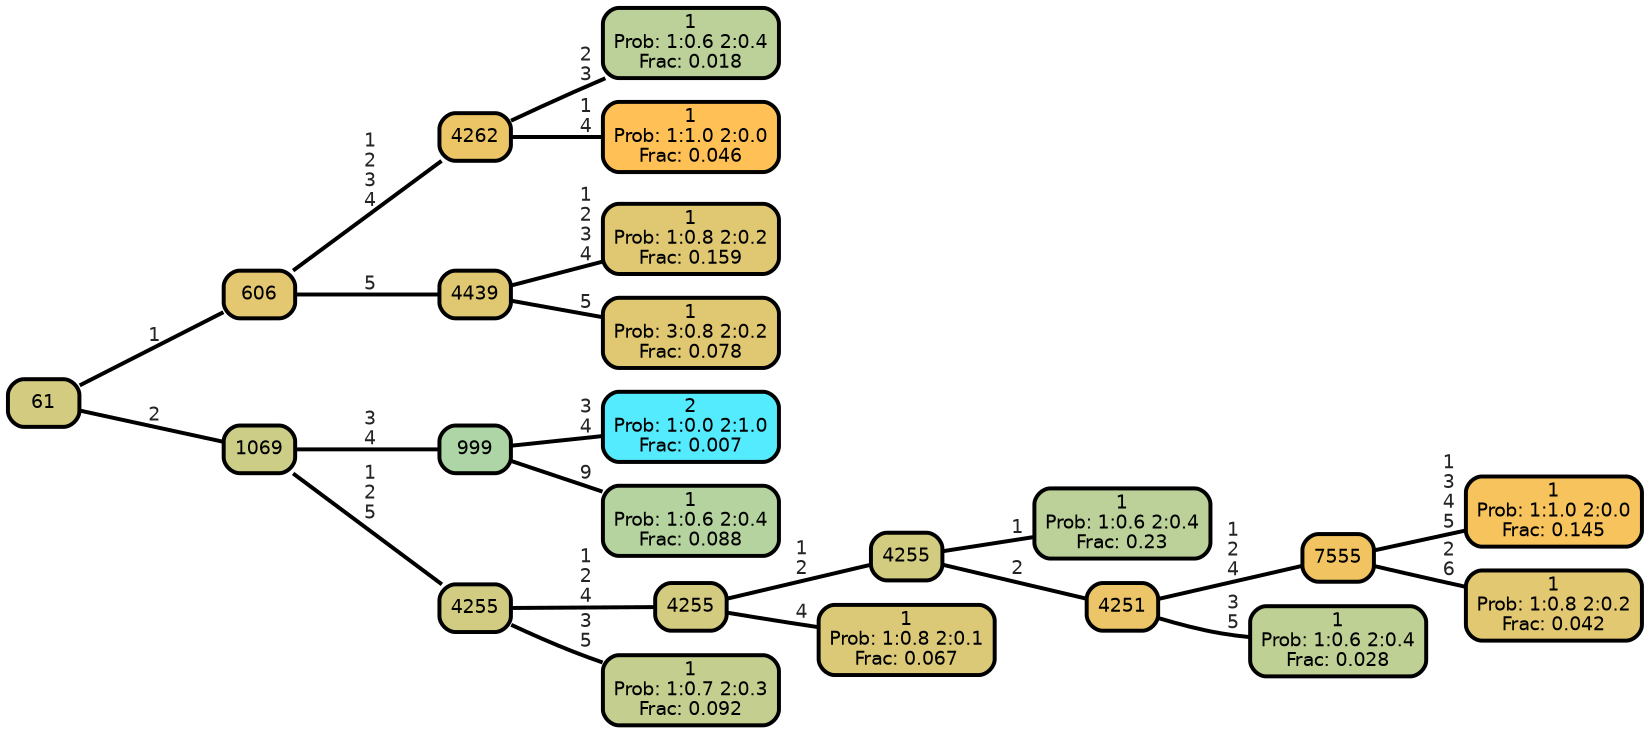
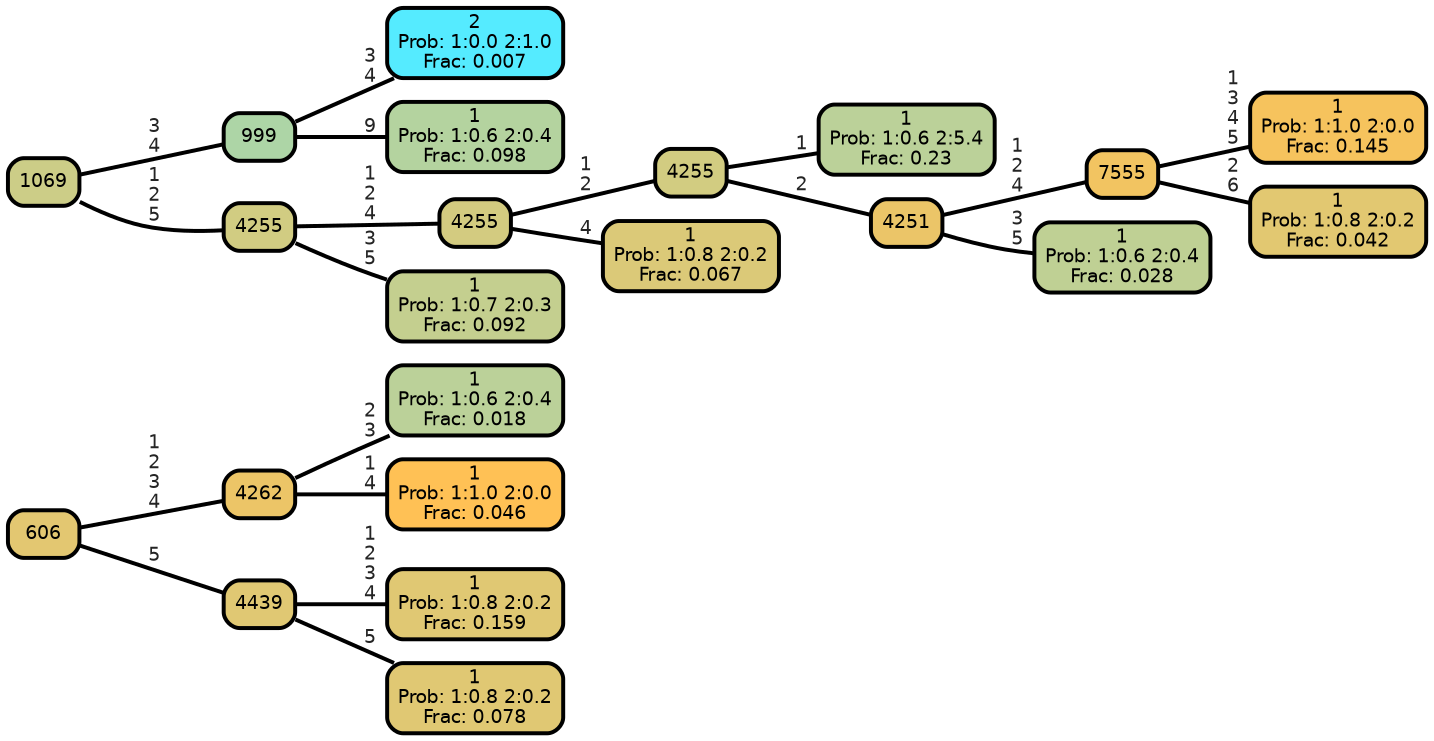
(691, 333) -> (475, 698)
(44, 403) -> none
(691, 521) -> (475, 137)
(1122, 523) -> (907, 140)
(907, 640) -> (691, 256)
